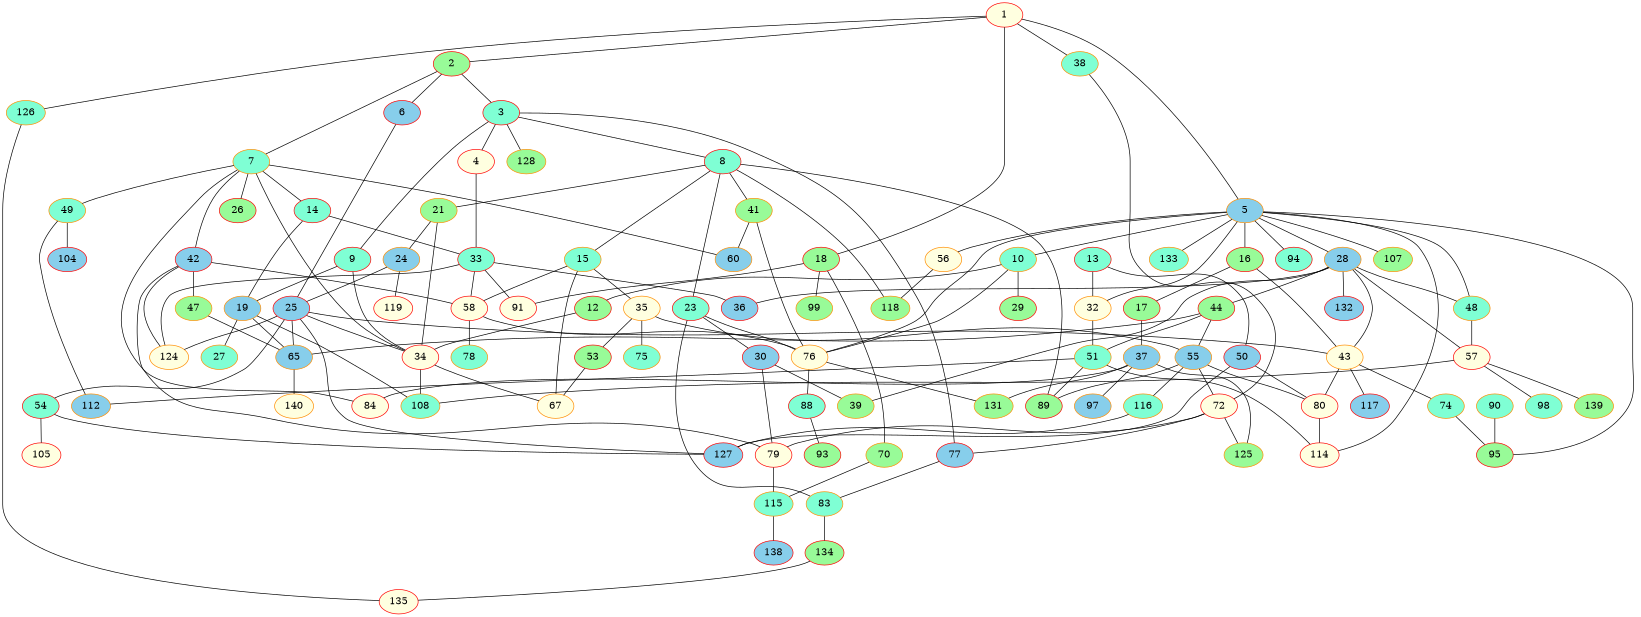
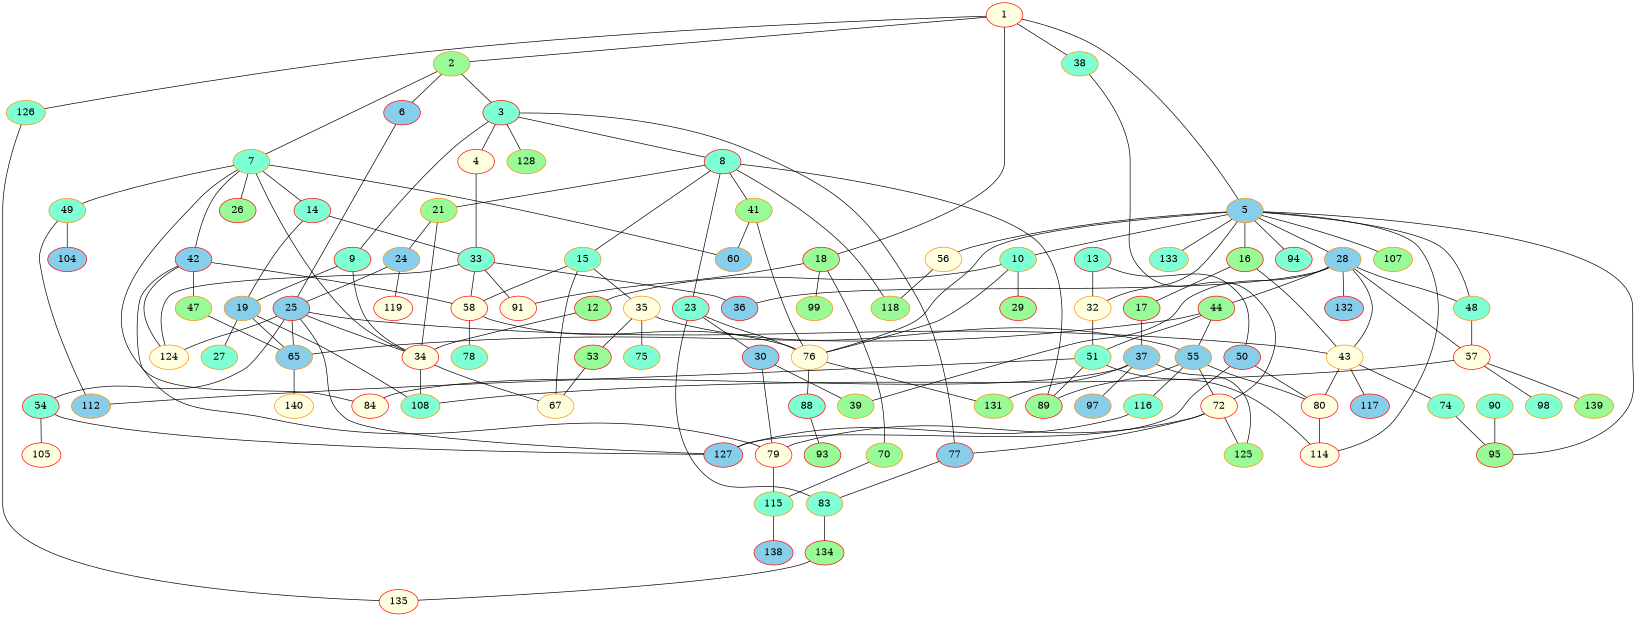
(452, 64) -> (452, 64)
